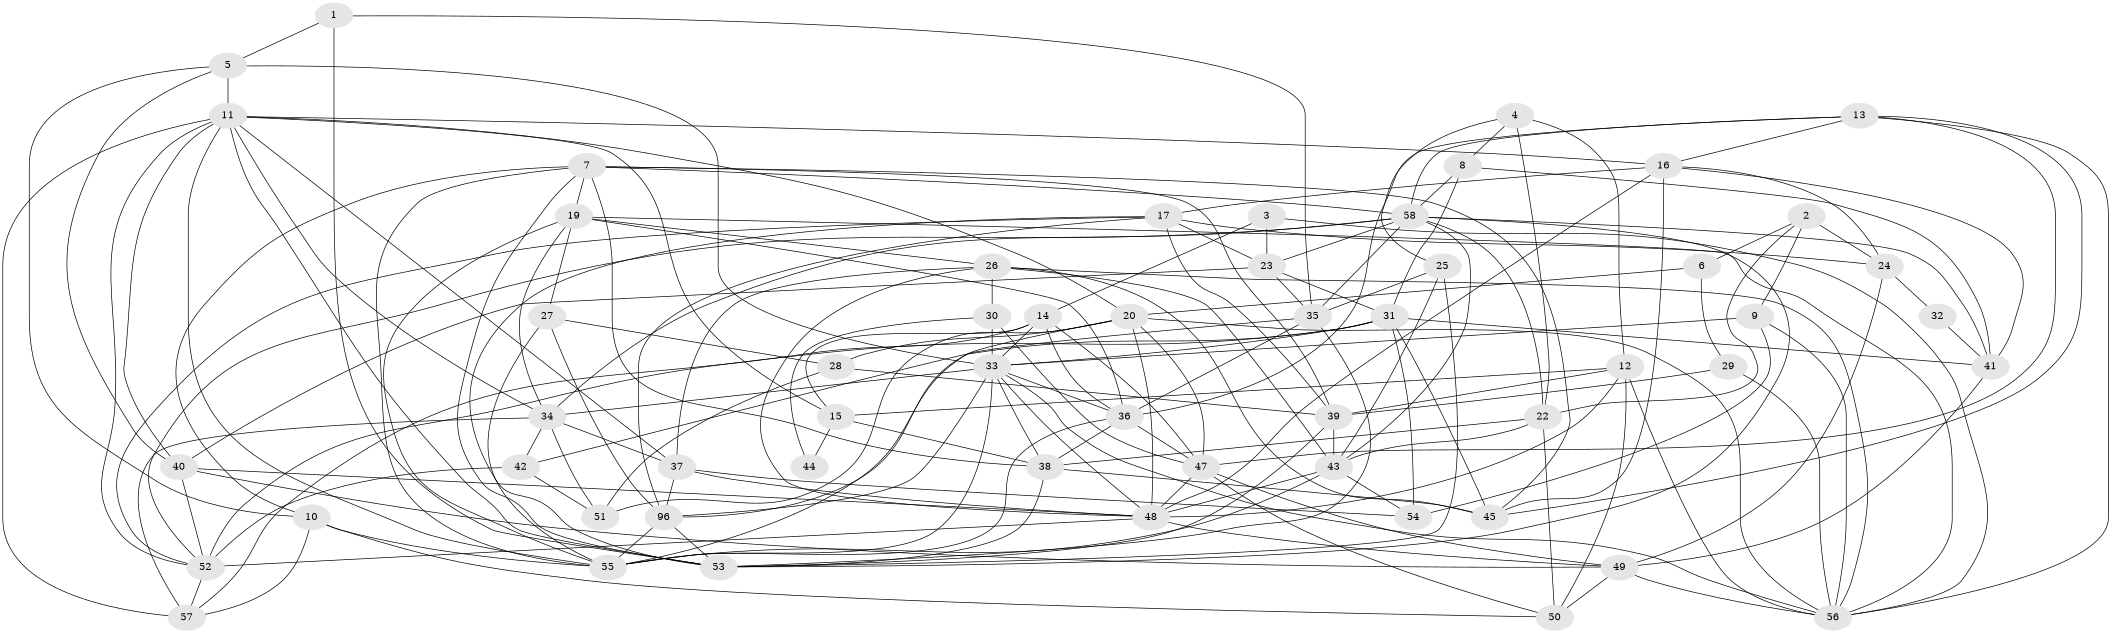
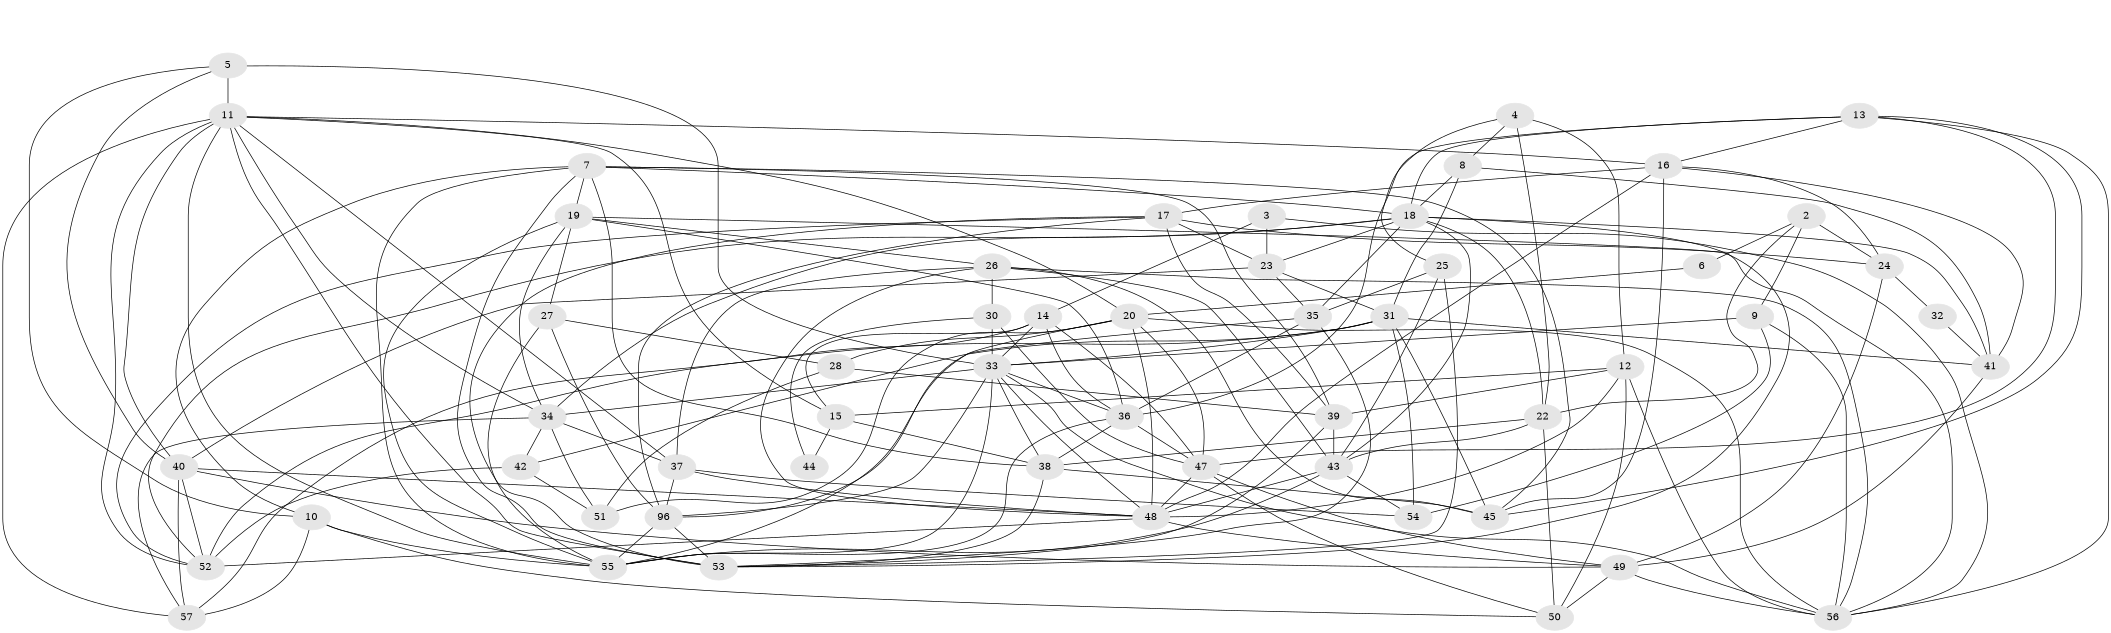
(334, 15) -> none
(1410, 216) -> (1410, 216)
(1728, 367) -> none
(196, 593) -> (179, 549)
